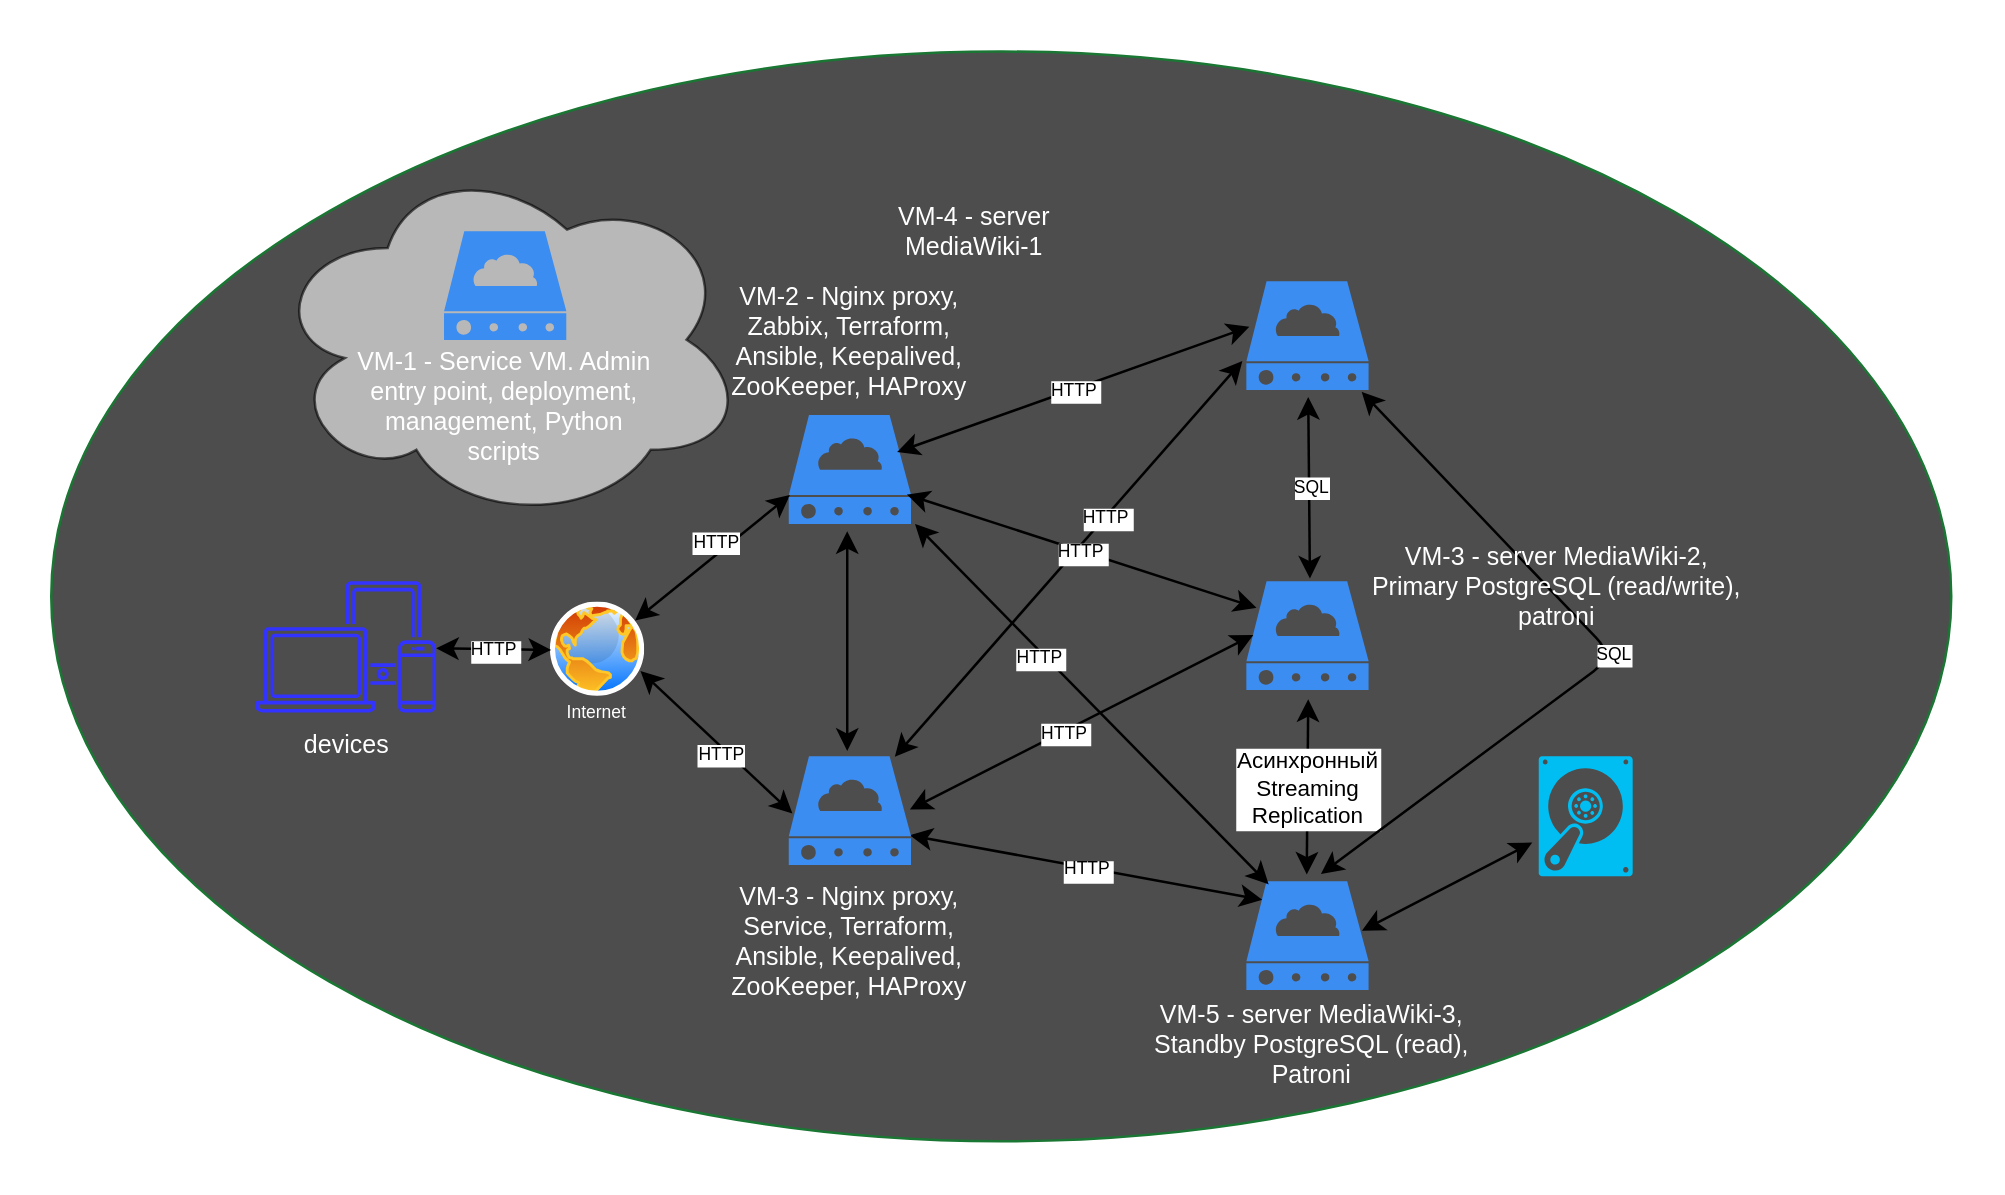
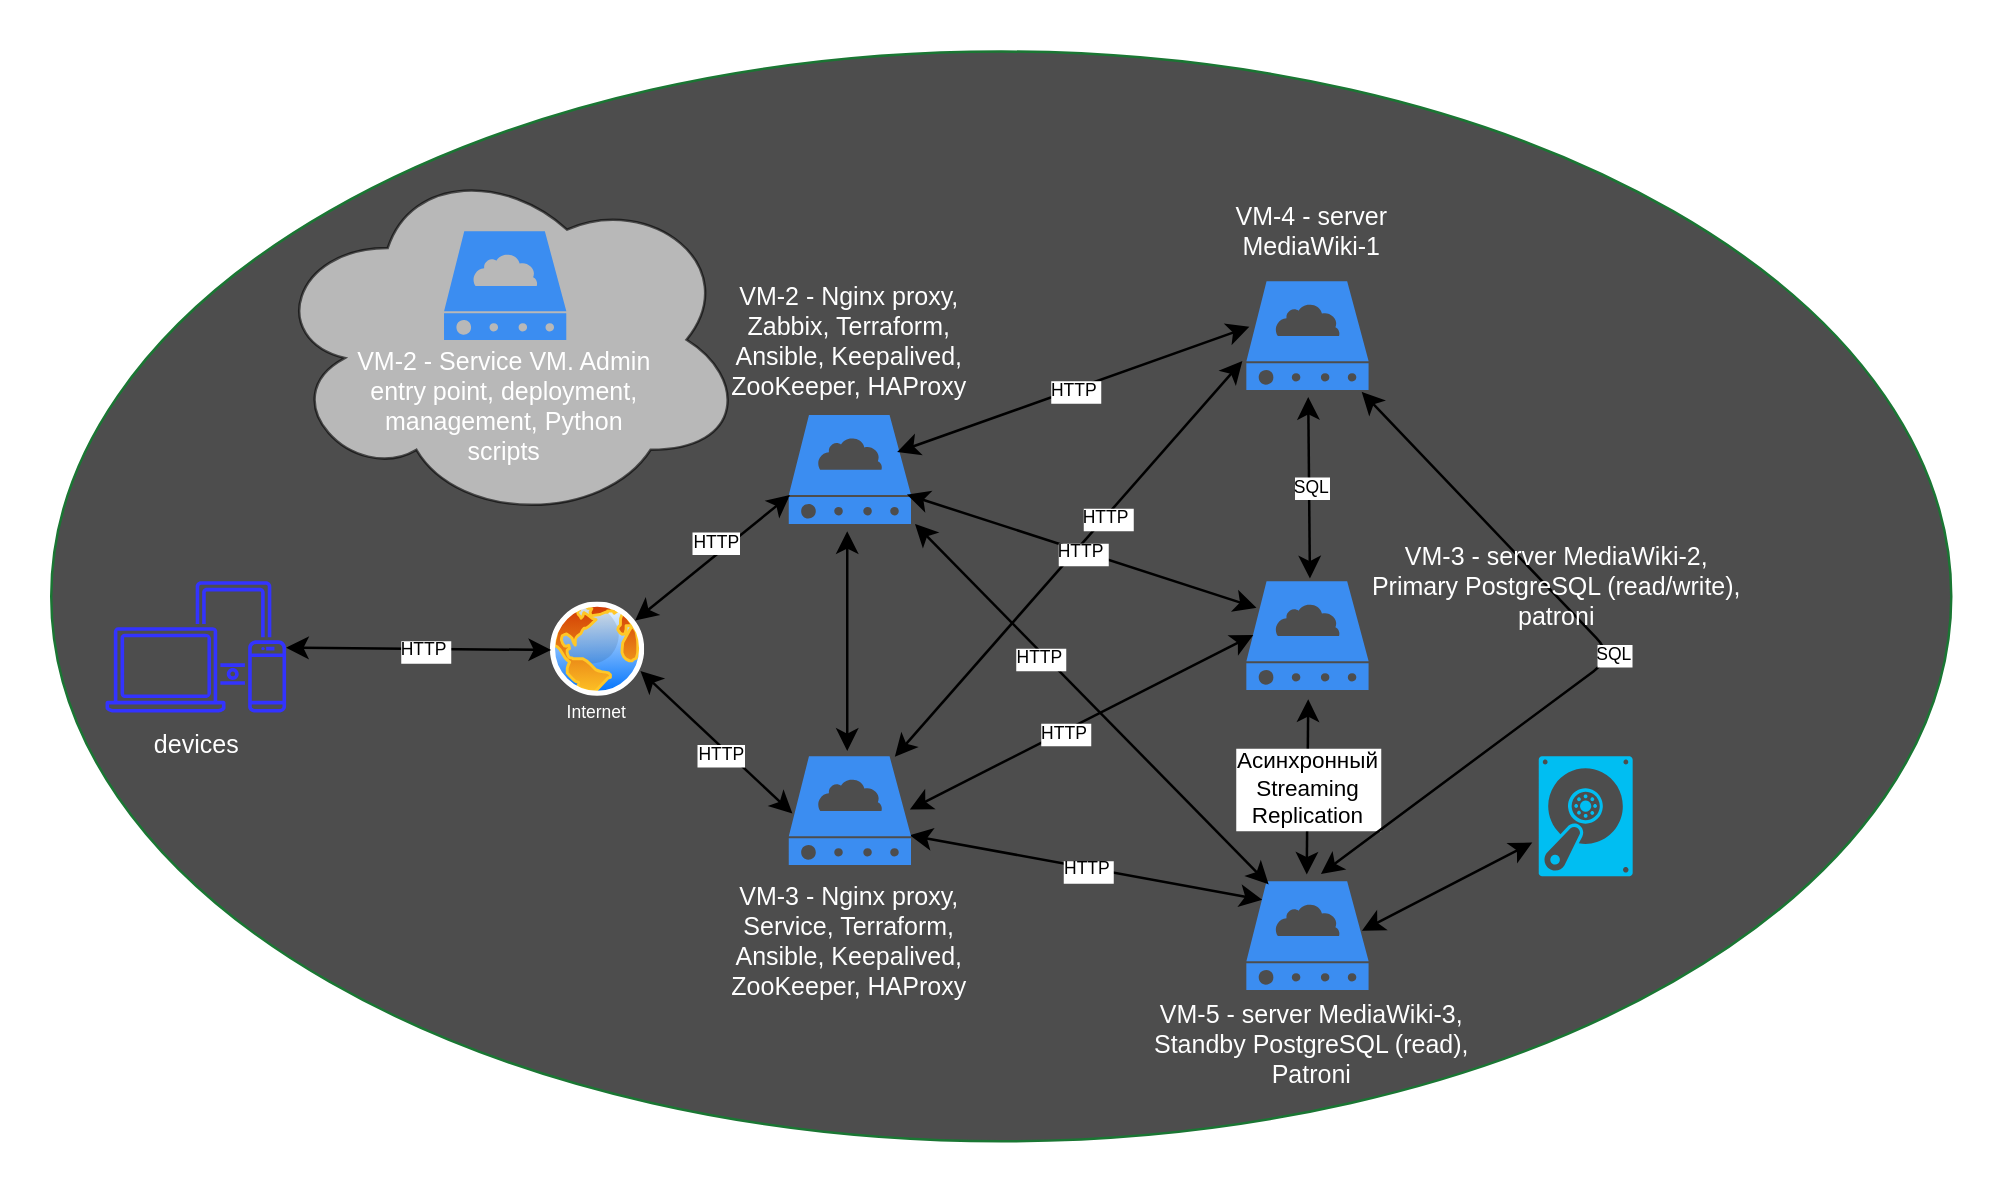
(975, 231) -> (1312, 231)
(505, 406) -> (505, 406)
(346, 647) -> (196, 647)
